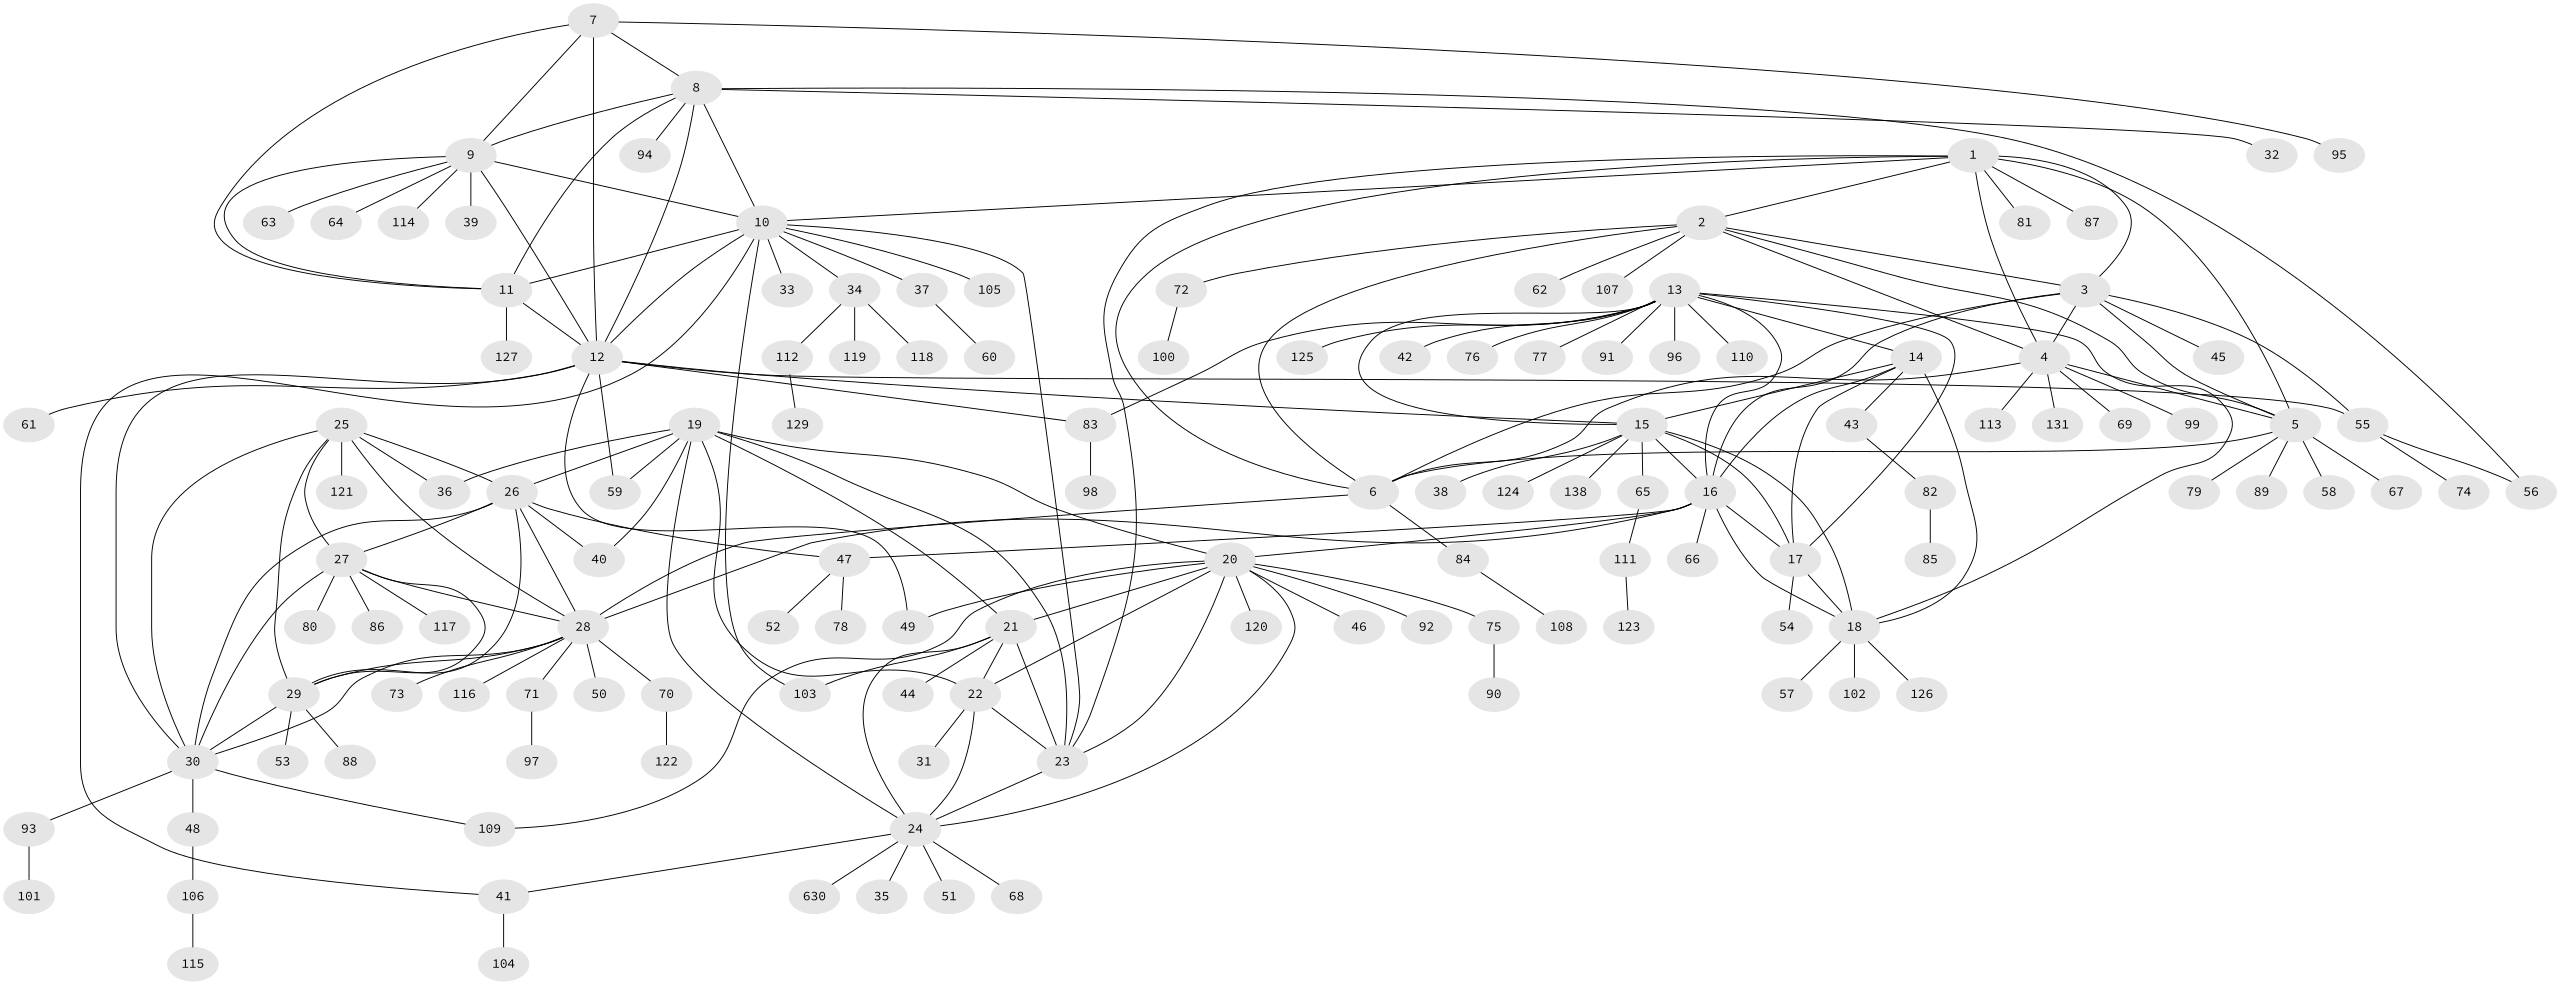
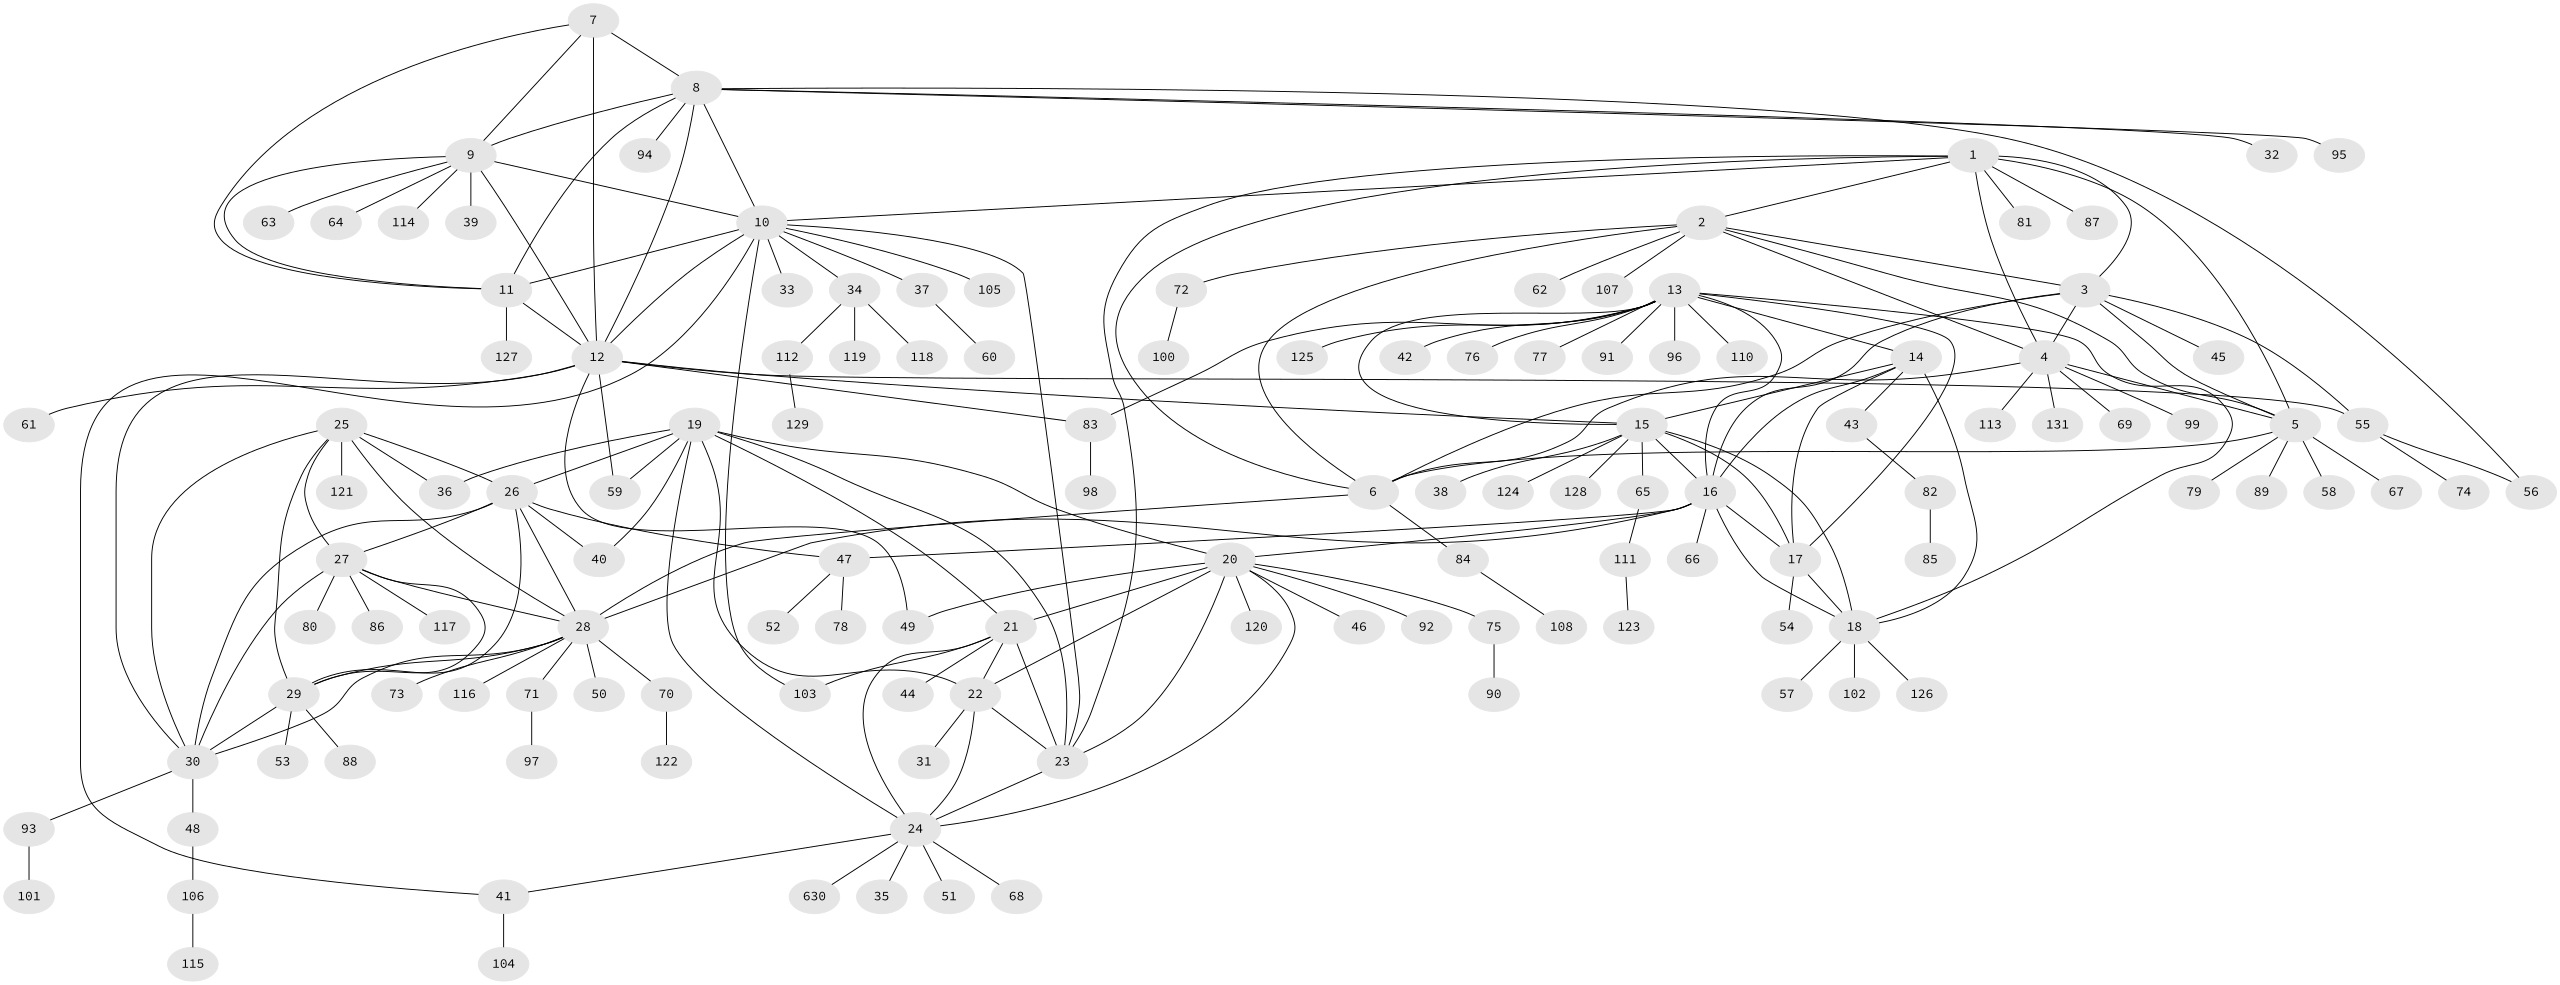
(1472, 52) -> (1522, 111)
(1575, 492) -> (1575, 492)
(490, 829) -> none
